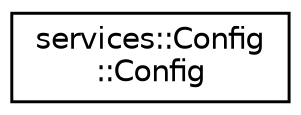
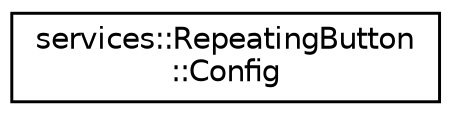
(150, 58) -> (226, 58)
